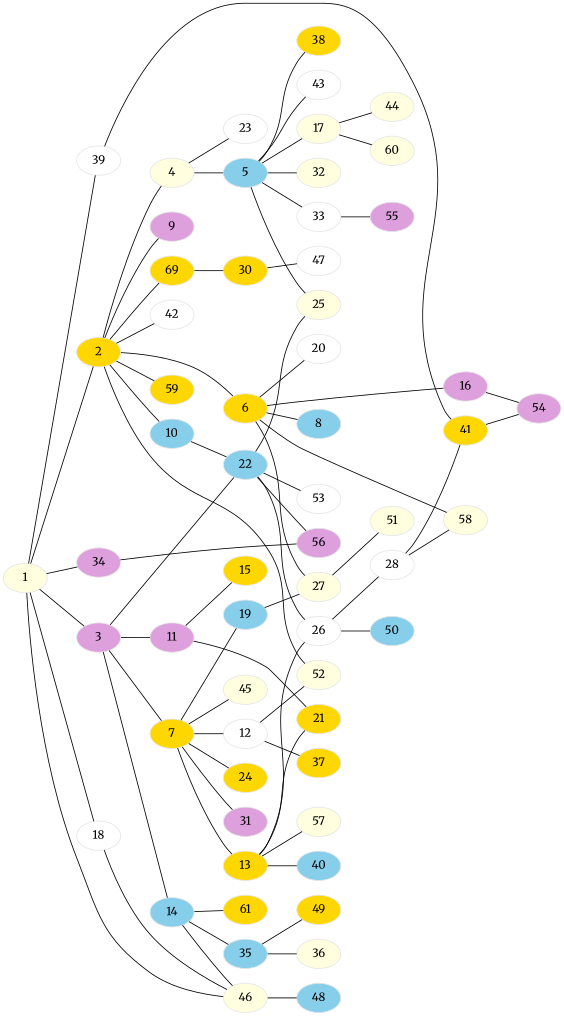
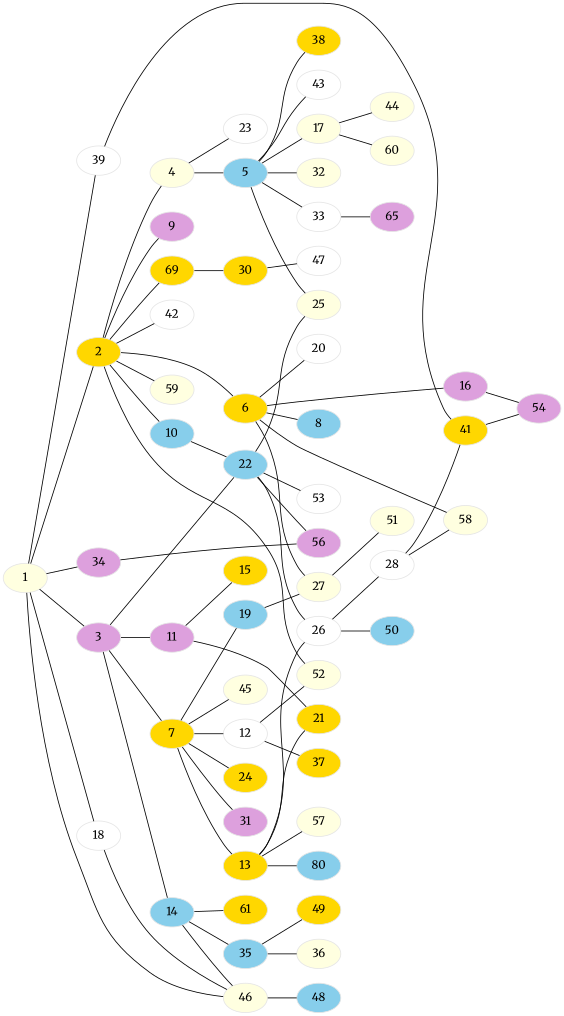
(392, 217) -> (392, 217)
(172, 390) -> (172, 390)
(319, 866) -> (319, 866)
